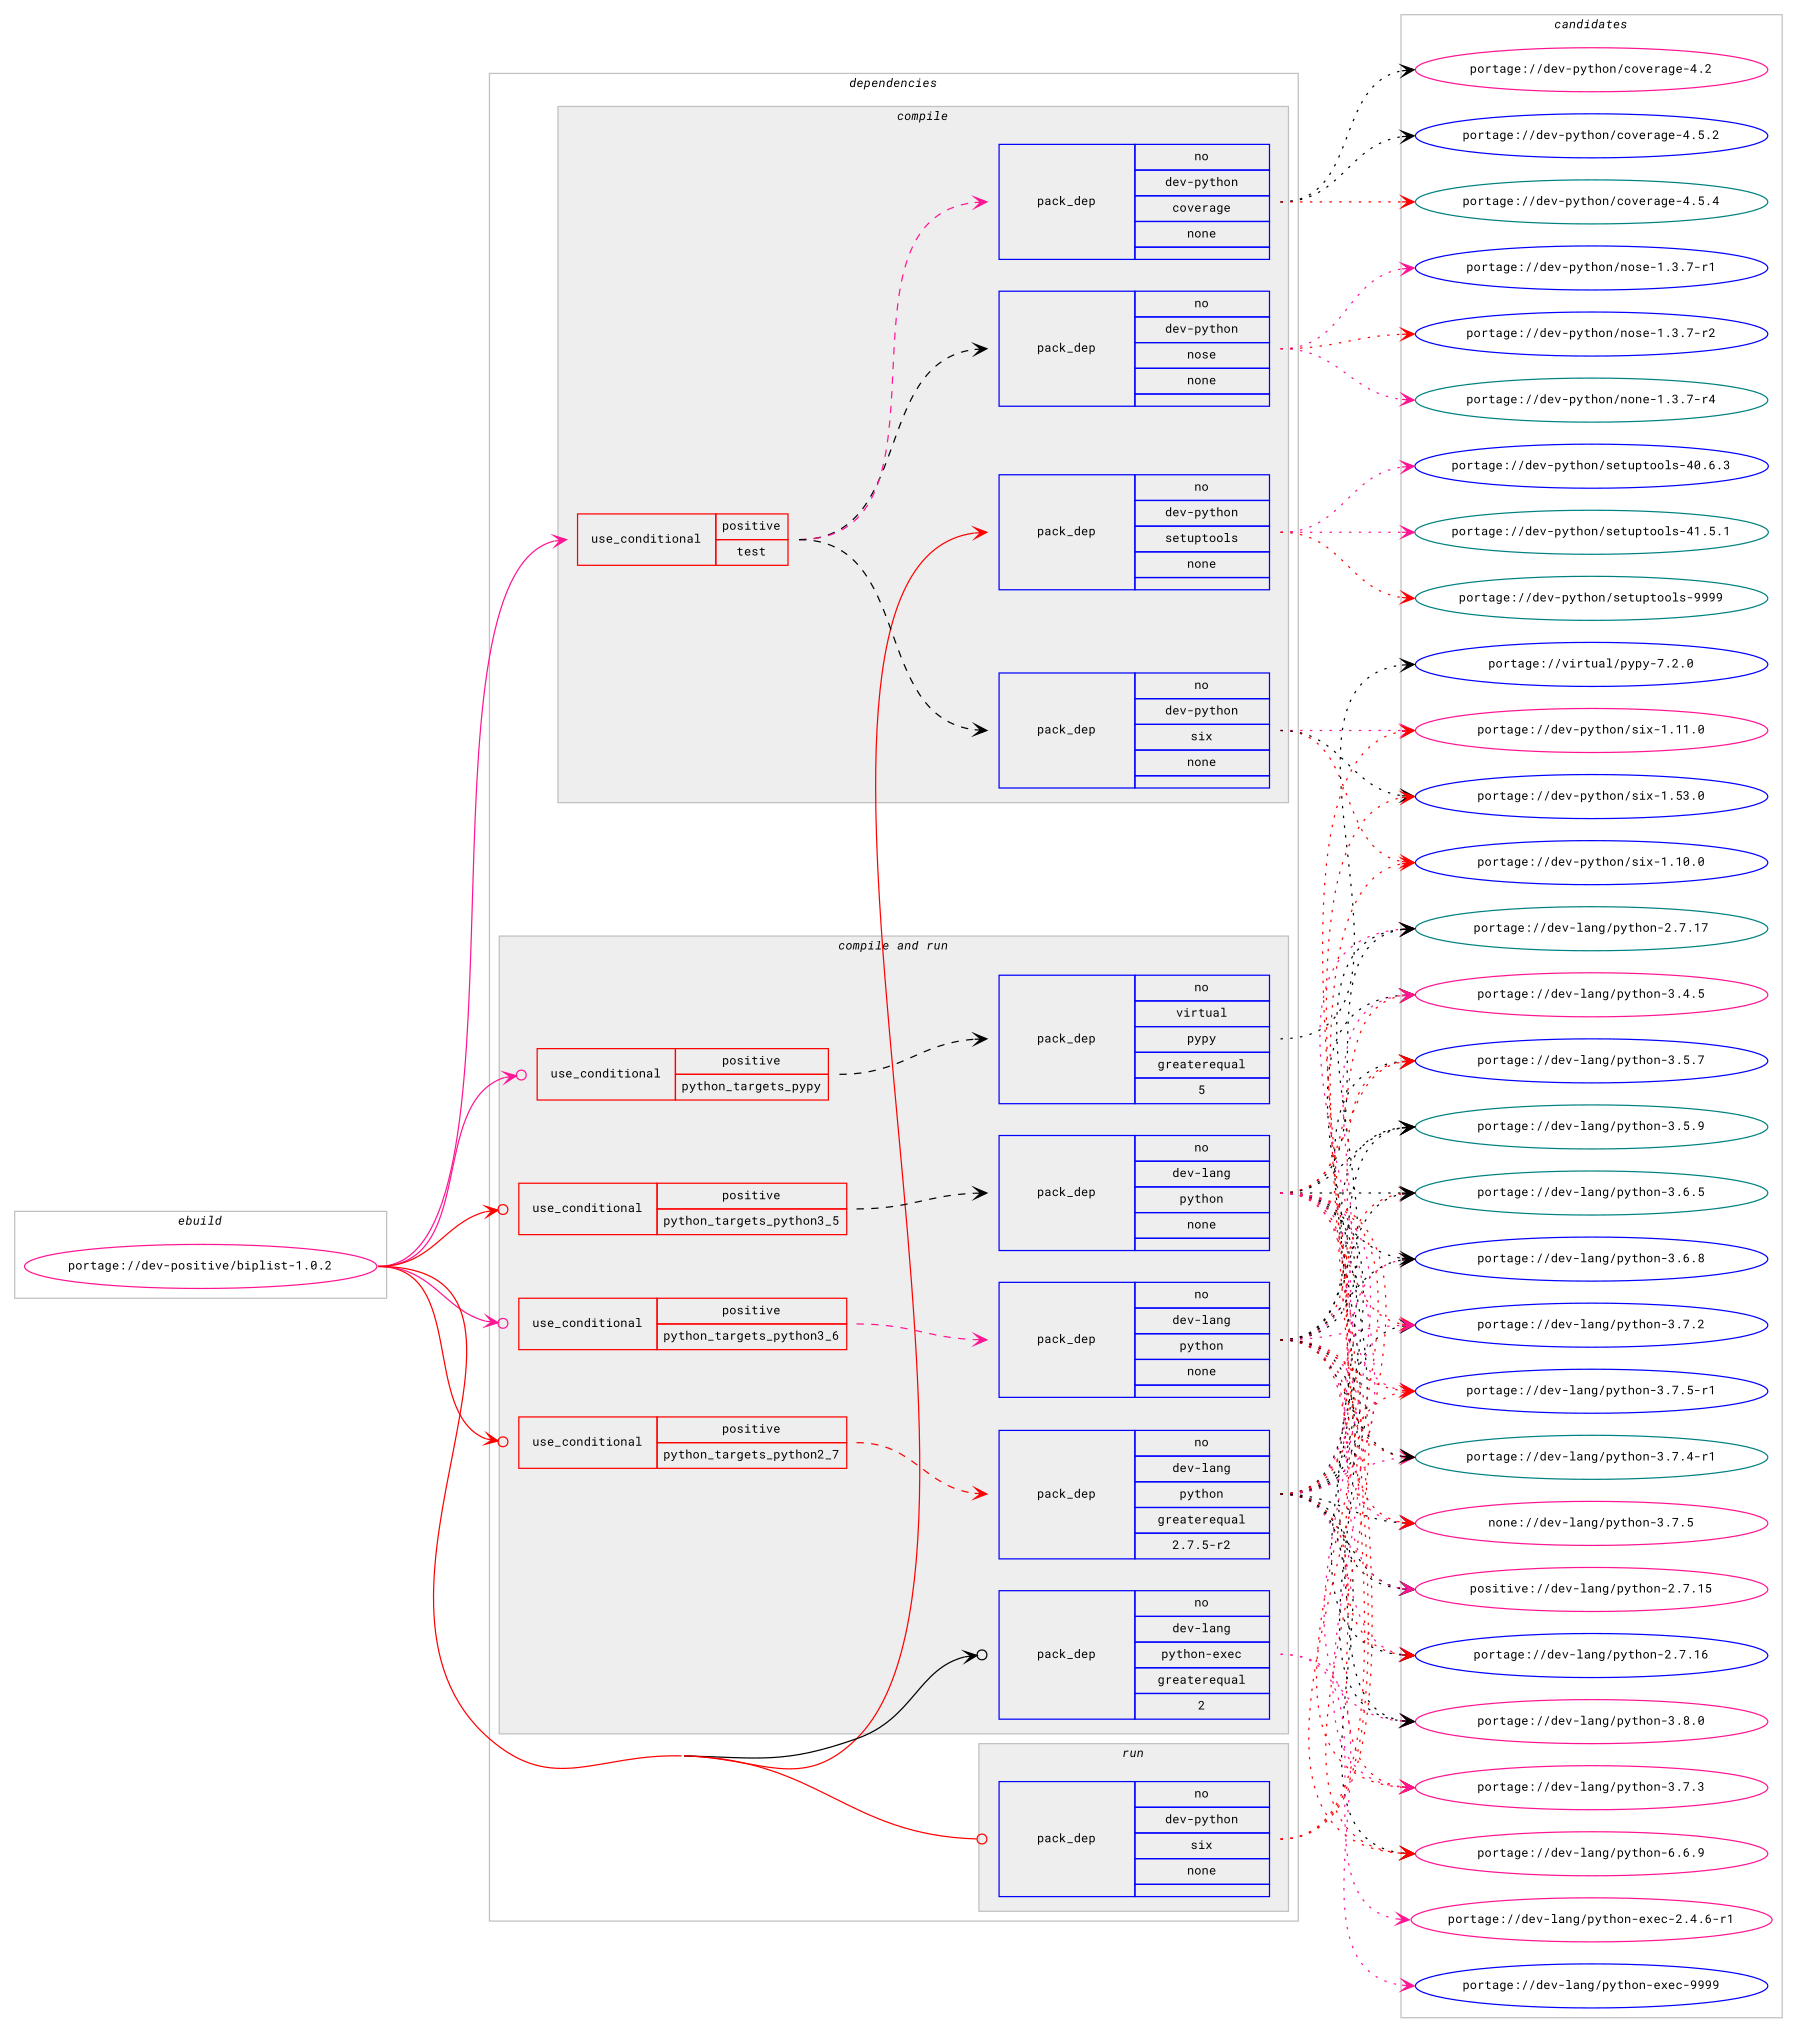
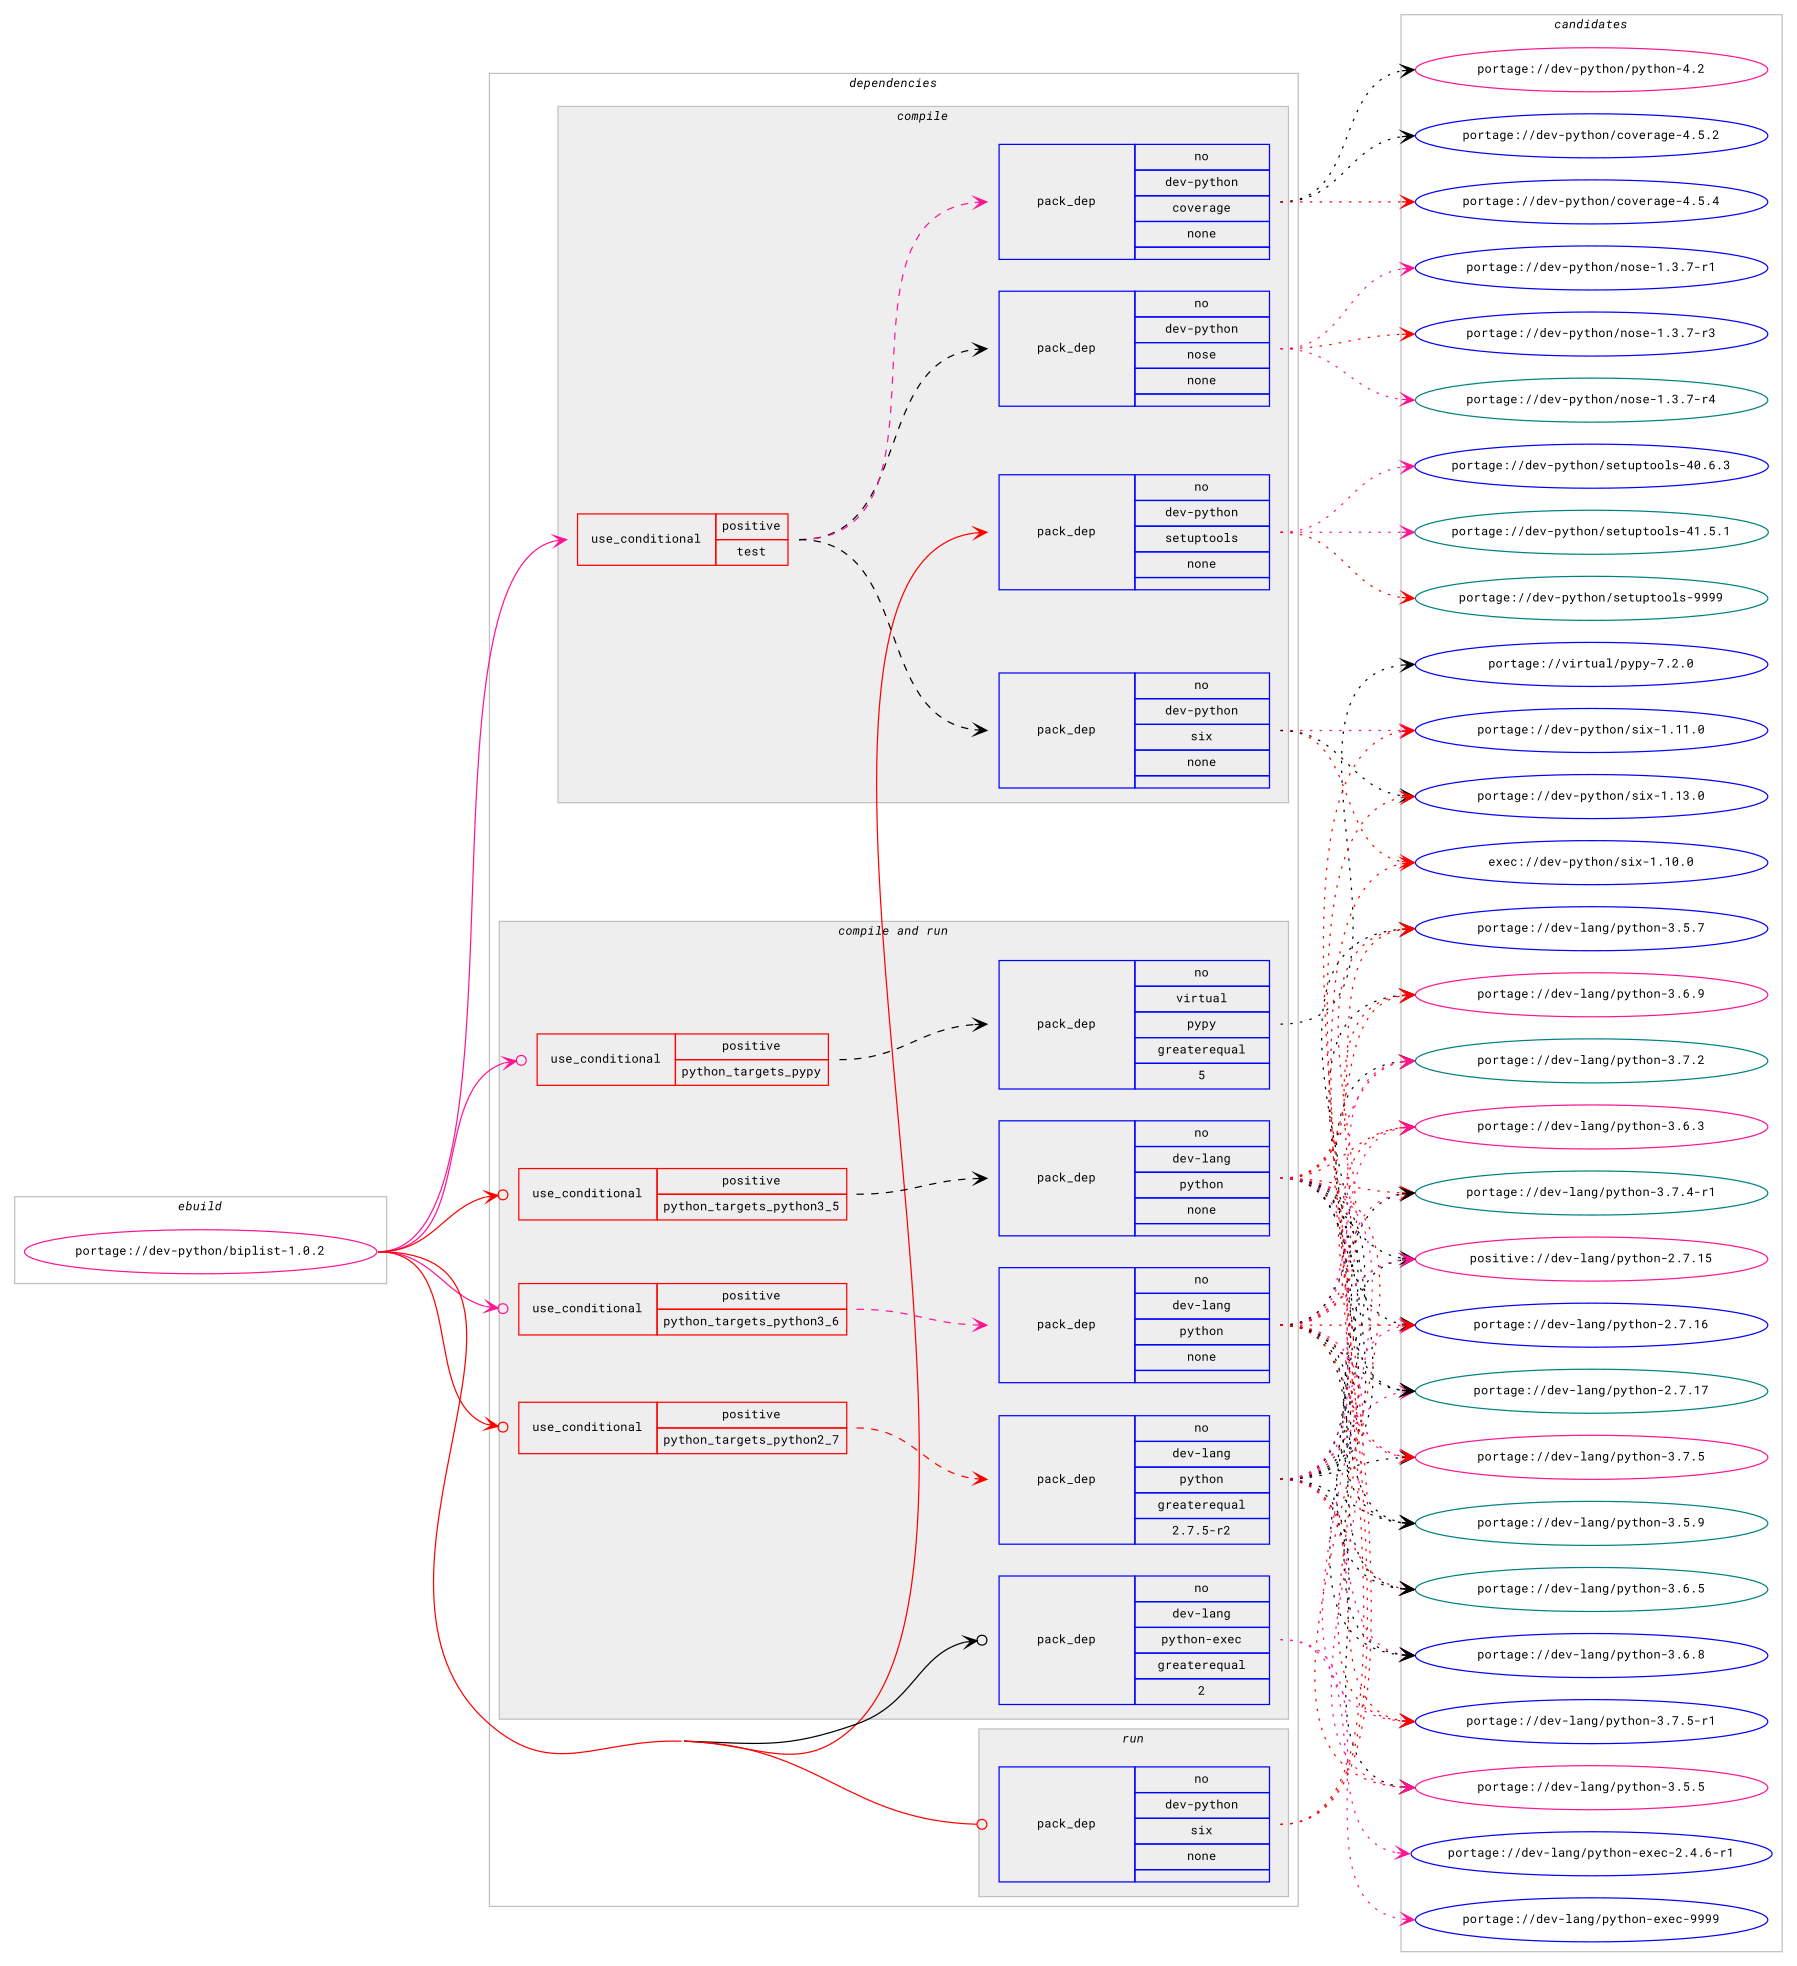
(1592, 70) -> (1592, 70)
(1592, 202) -> (1592, 202)
(1592, 334) -> (1592, 334)
(1592, 400) -> (1592, 400)
(1592, 730) -> (1592, 730)
(1592, 797) -> (1592, 797)
(1592, 863) -> (1592, 863)
(1592, 995) -> (1592, 1788)
(201, 1266) -> (201, 1252)
(1592, 1325) -> (1592, 1061)
(1592, 1523) -> (1592, 1457)
(1592, 1722) -> none
(1592, 1788) -> (1592, 1127)
(1592, 1854) -> (1592, 995)
(1592, 1920) -> (1592, 1854)
